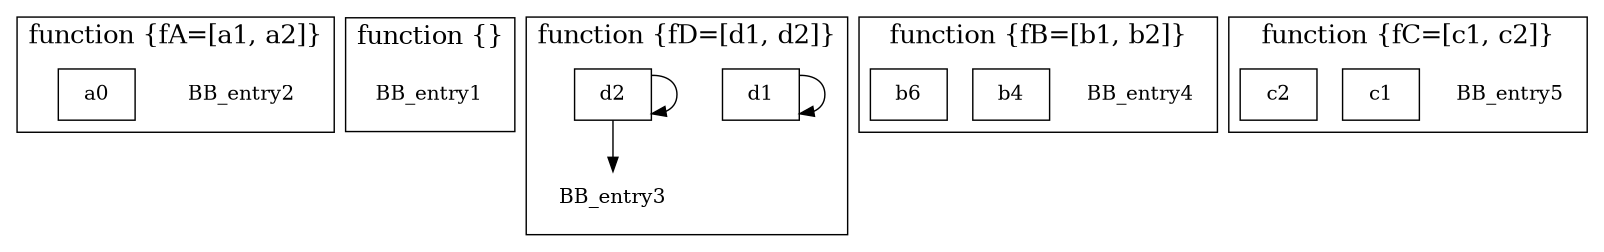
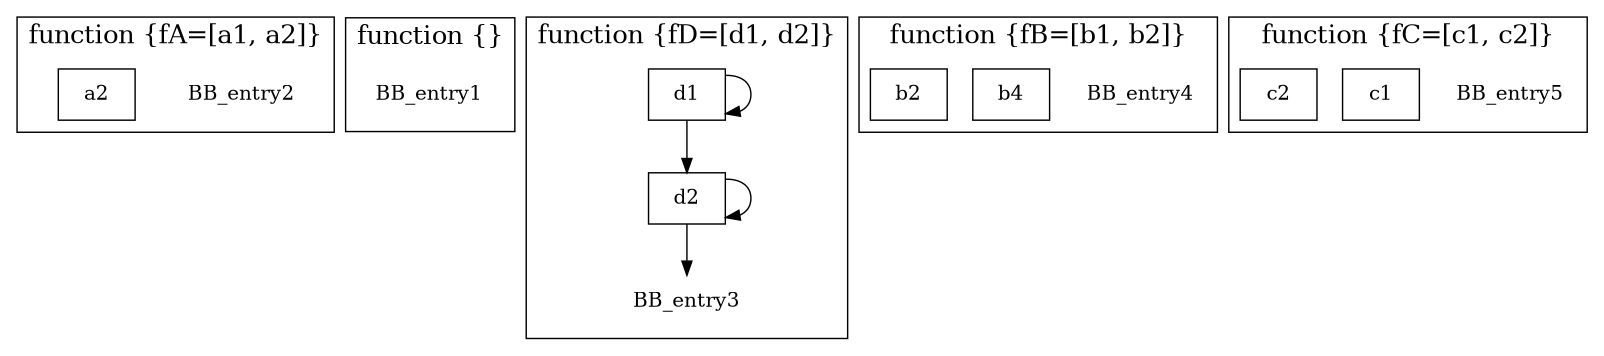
(97, 95) -> (97, 95)
(909, 95) -> (909, 95)
none -> (687, 139)
